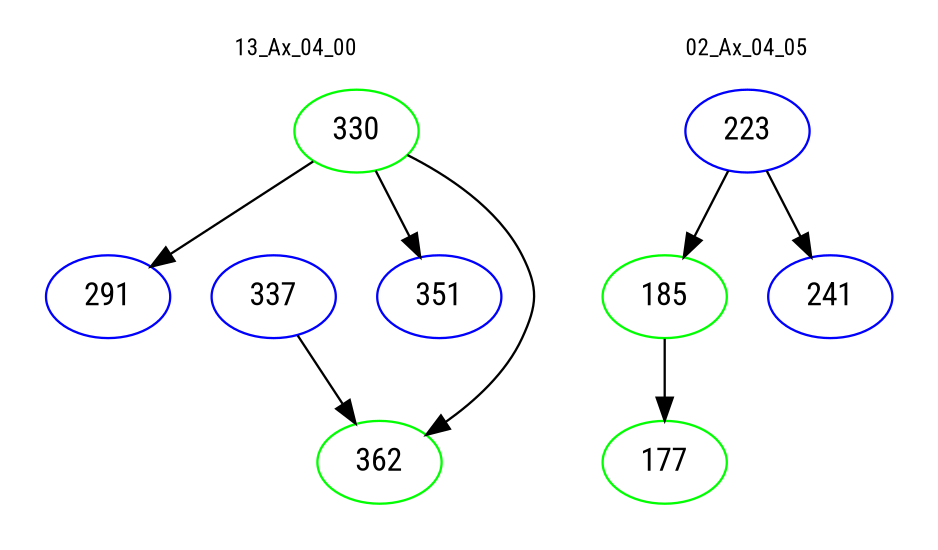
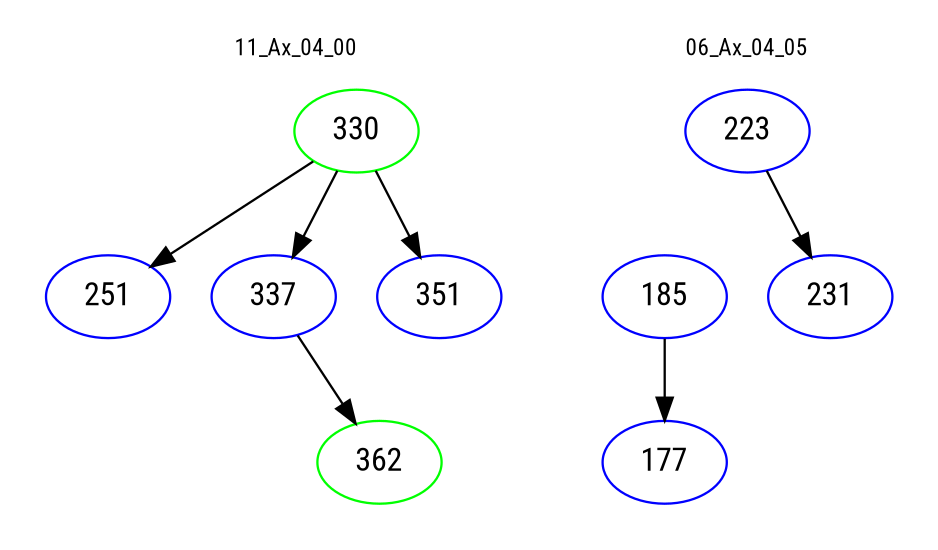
(297, 49) -> (297, 49)
(747, 49) -> (747, 49)
(711, 204) -> none
(531, 277) -> (320, 204)
(108, 297) -> (108, 297)
(665, 297) -> (665, 297)
(830, 297) -> (830, 297)
(665, 462) -> (665, 462)
